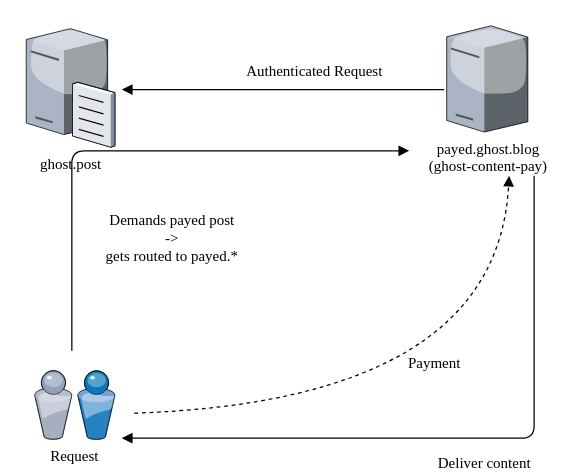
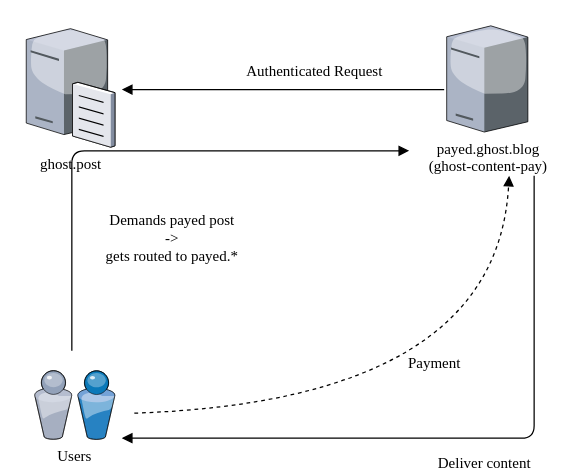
(75, 457) -> (75, 457)
